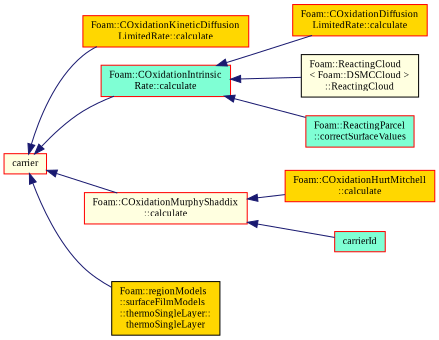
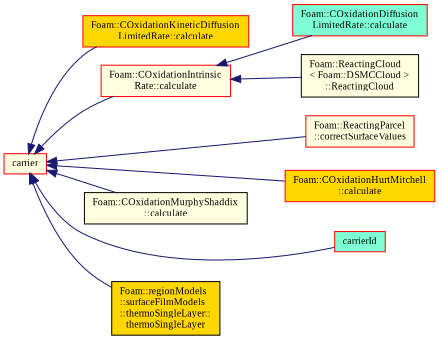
(360, 20) -> (360, 20)
(166, 81) -> (166, 81)
(270, 108) -> (181, 149)
(360, 131) -> (360, 131)
(271, 196) -> (171, 173)
(166, 208) -> (166, 208)
(296, 231) -> (172, 257)
